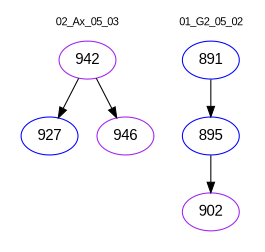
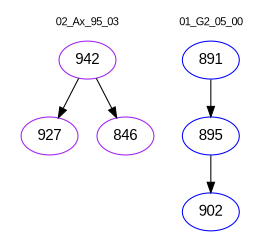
(87, 23) -> (87, 23)
(211, 23) -> (211, 23)
(50, 136) -> (50, 136)
(125, 136) -> (125, 136)
(211, 212) -> (211, 212)
